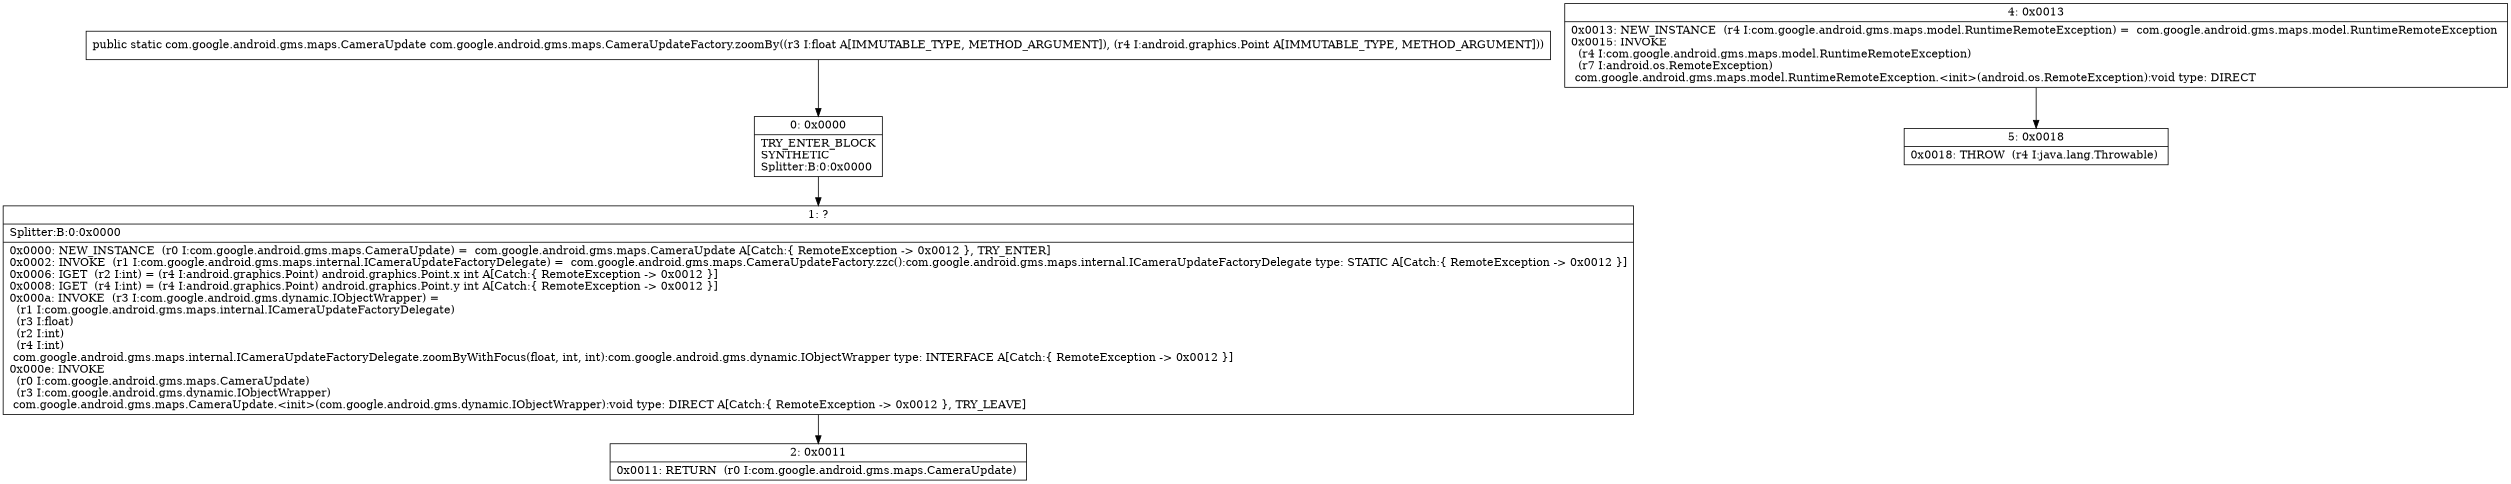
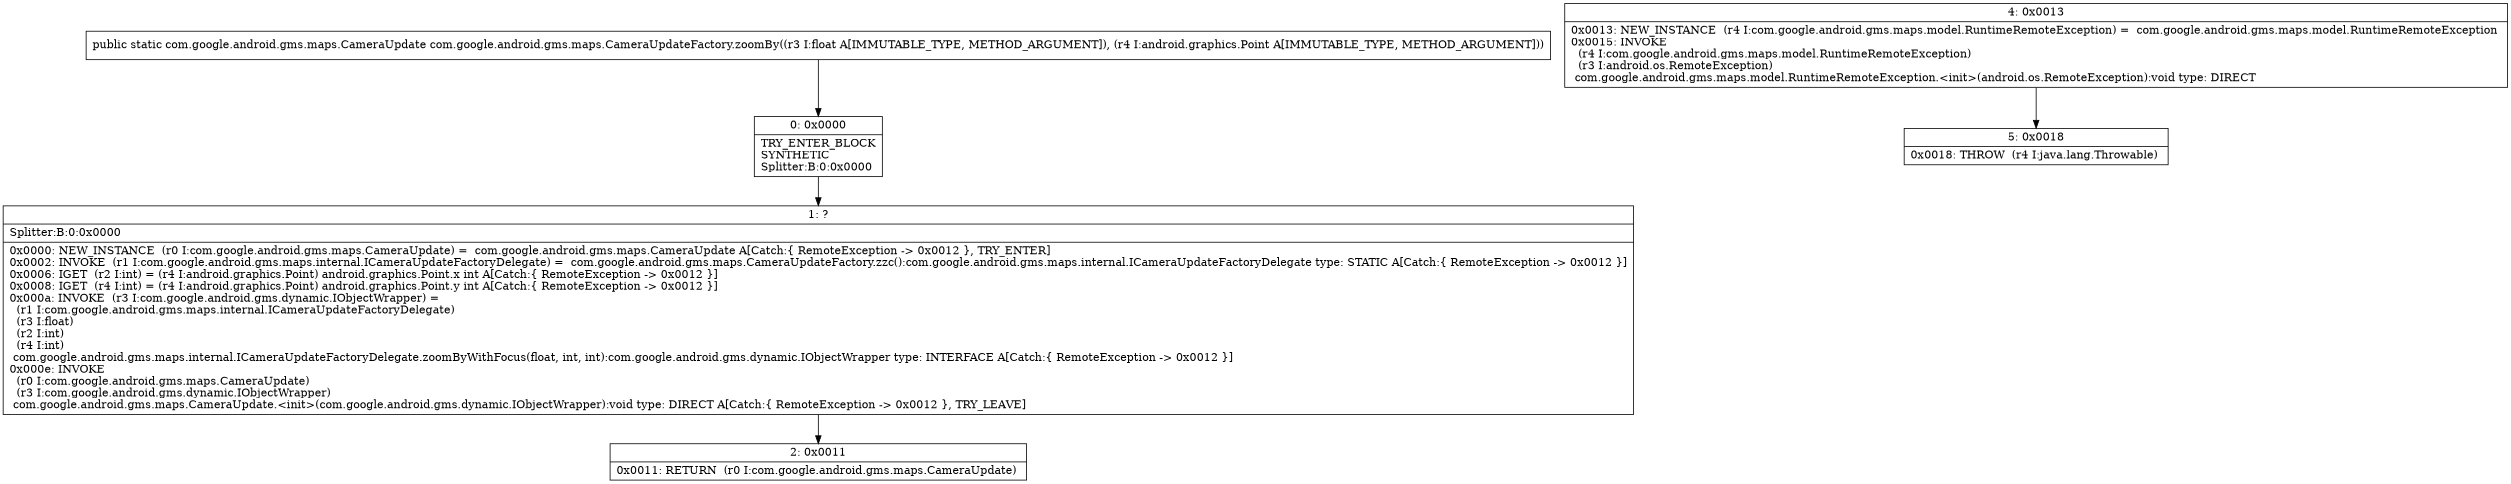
(1672, 66) -> (1672, 66)
